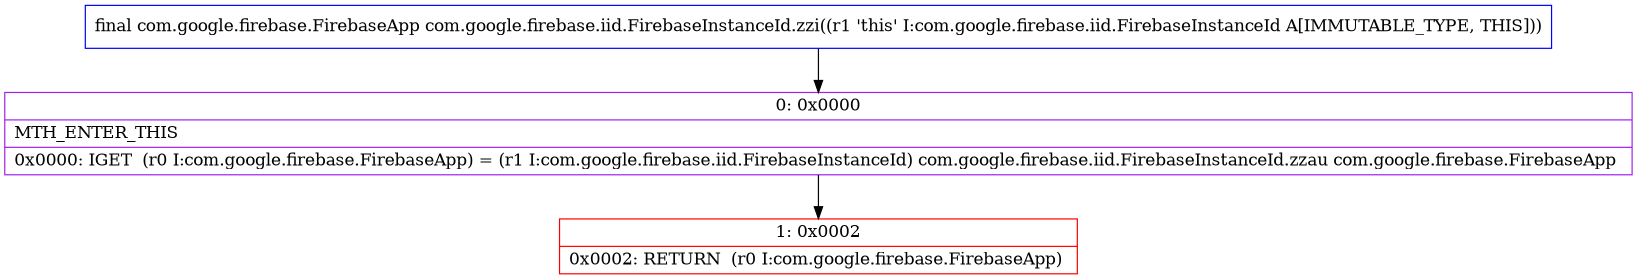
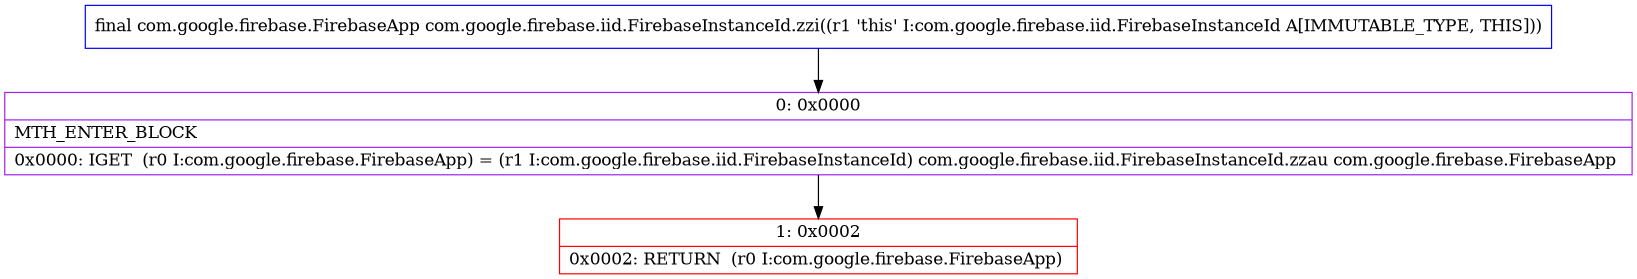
(97, 133) -> (106, 133)
